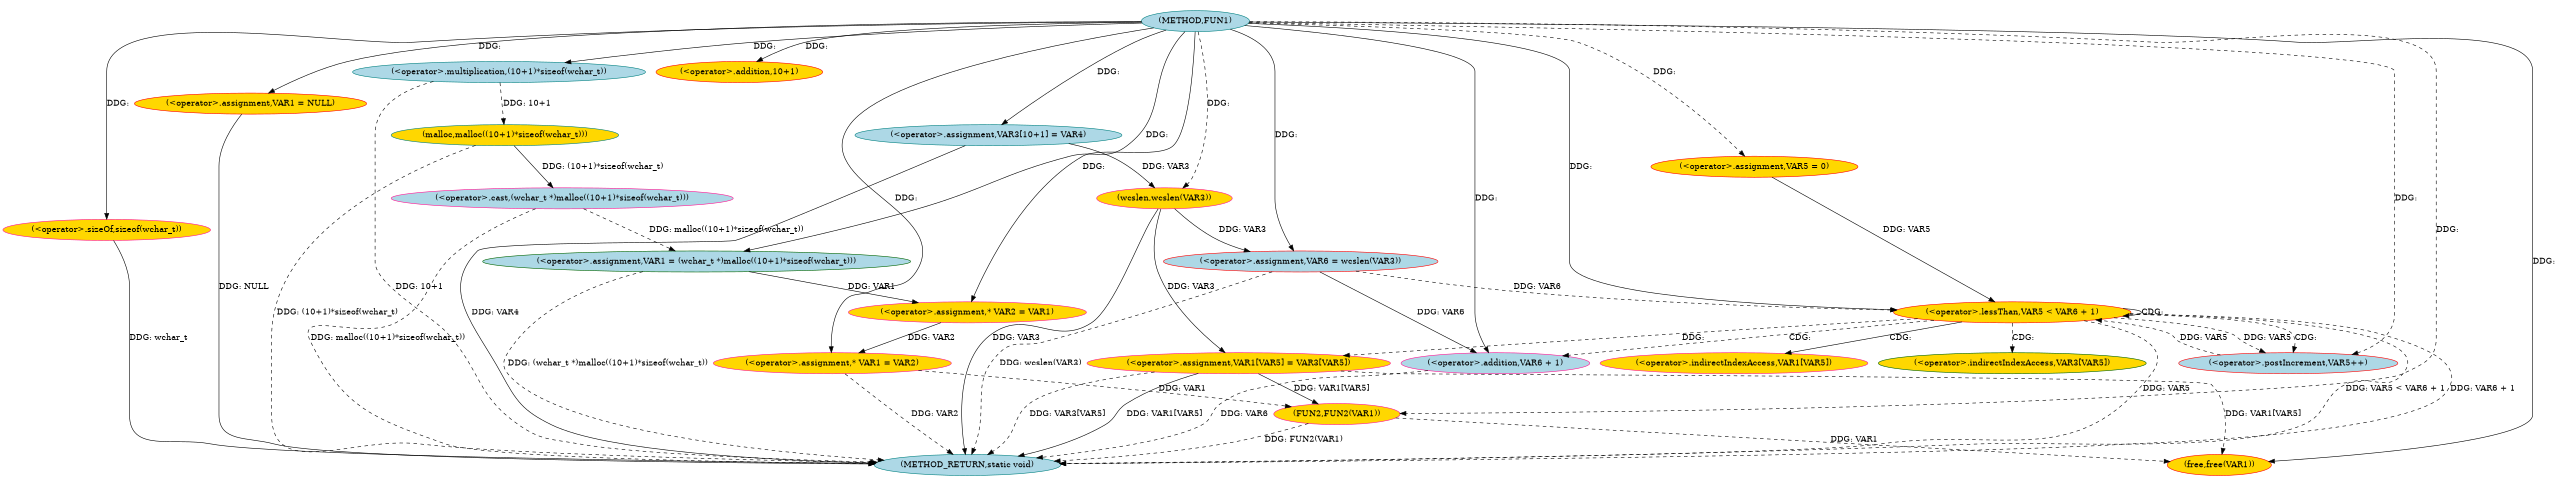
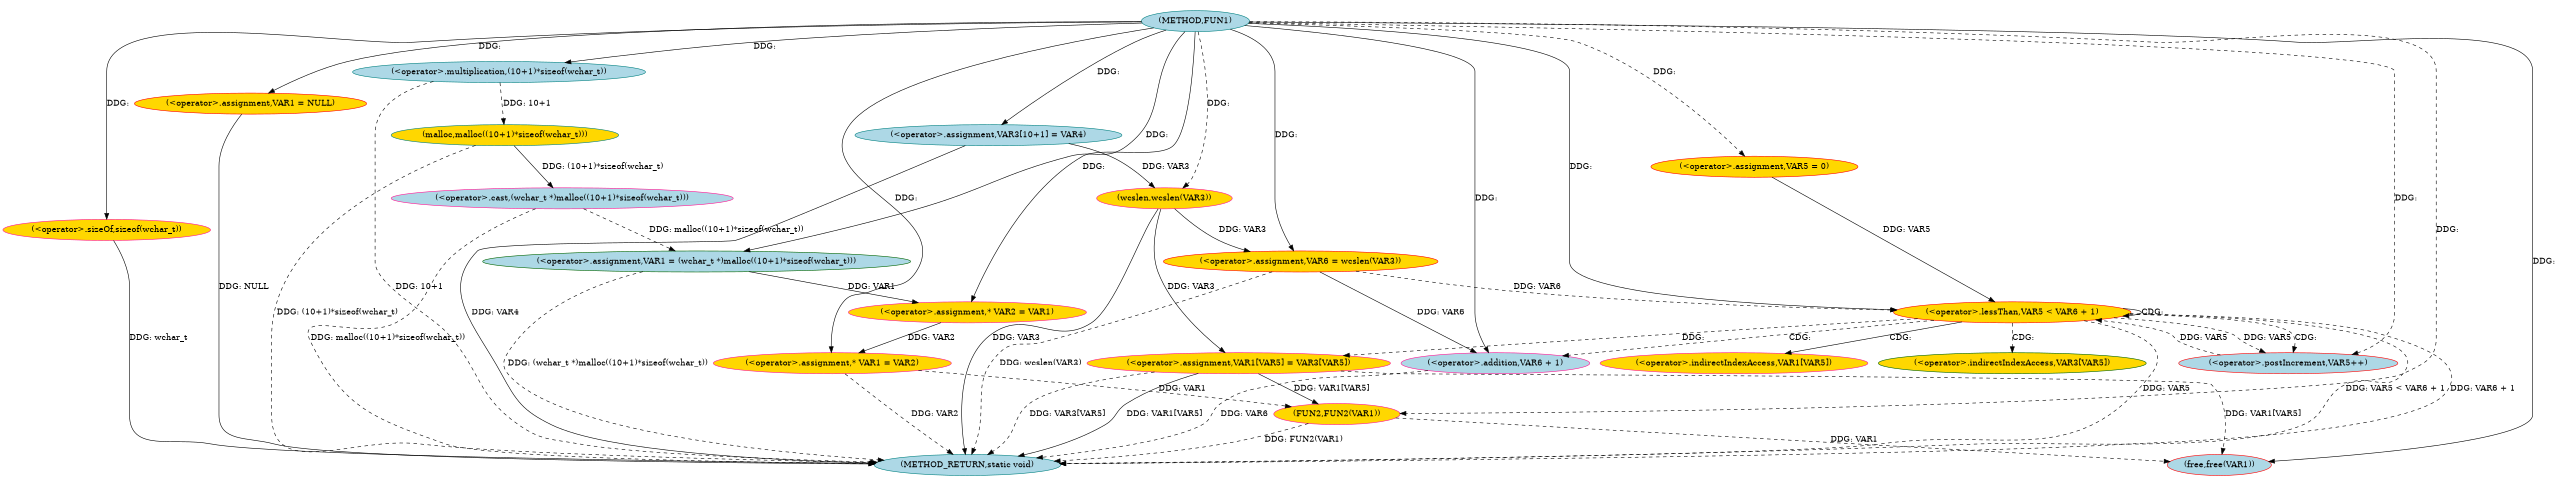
(739, 72) -> none
(1301, 261) -> (1301, 261)
(2219, 465) -> (2219, 465)
